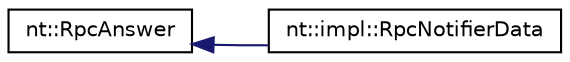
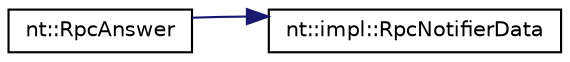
(241, 45) -> (219, 17)
